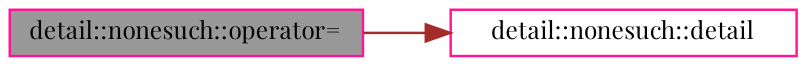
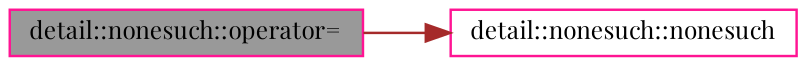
(624, 33) -> (624, 33)
